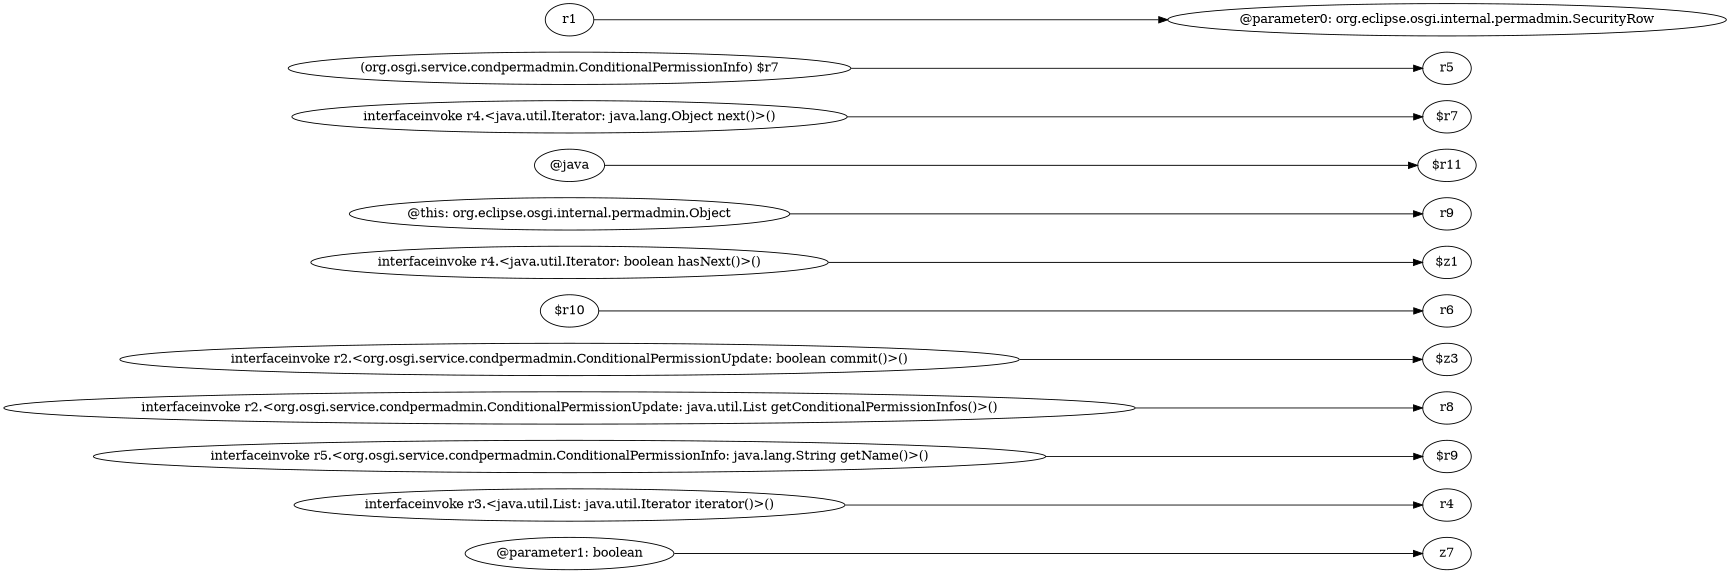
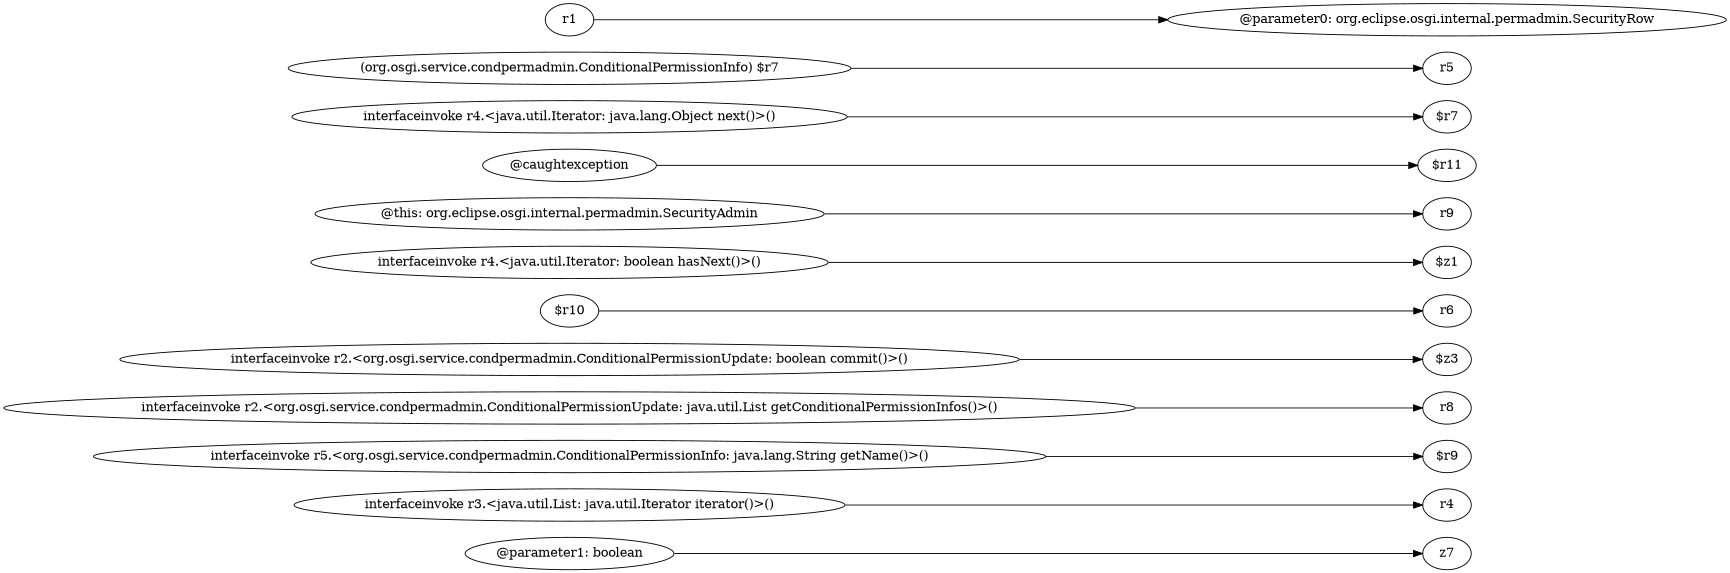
(570, 165) -> (570, 165)
(570, 214) -> (570, 214)
